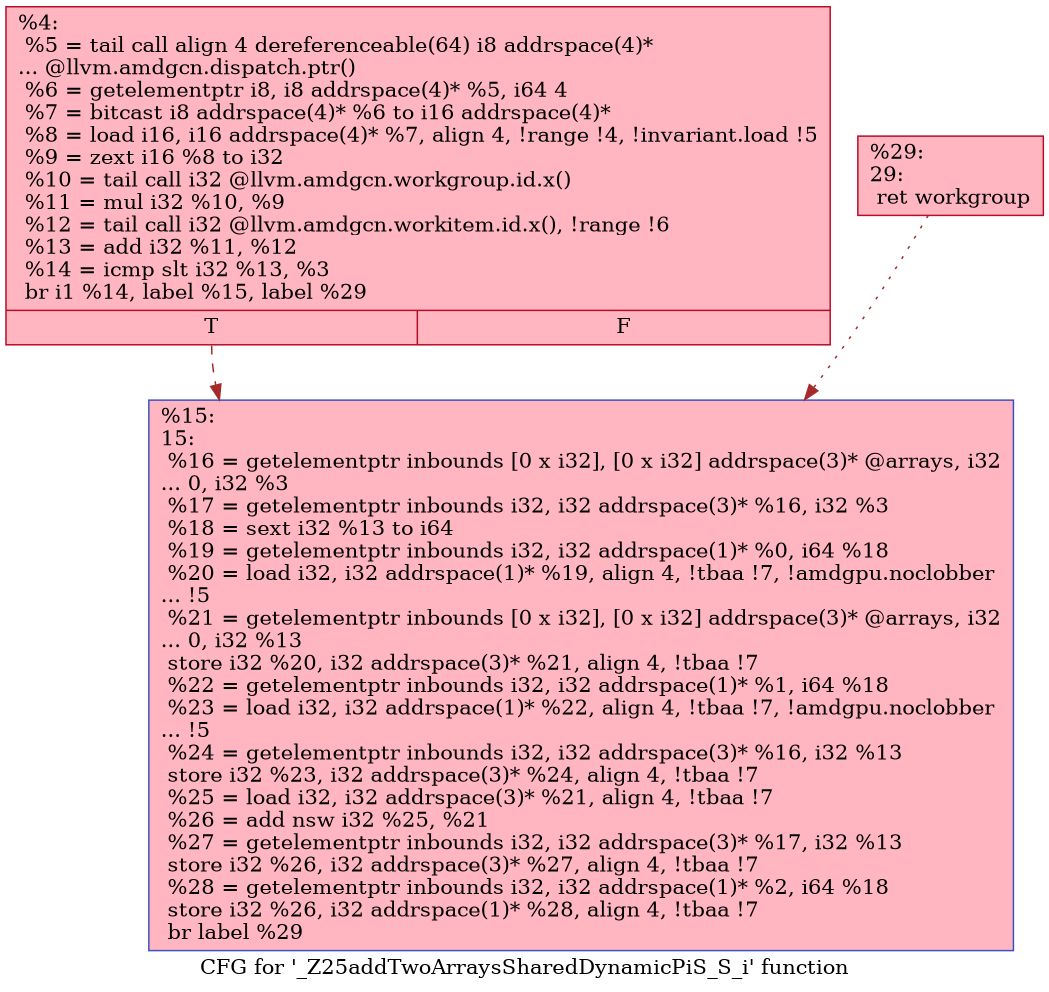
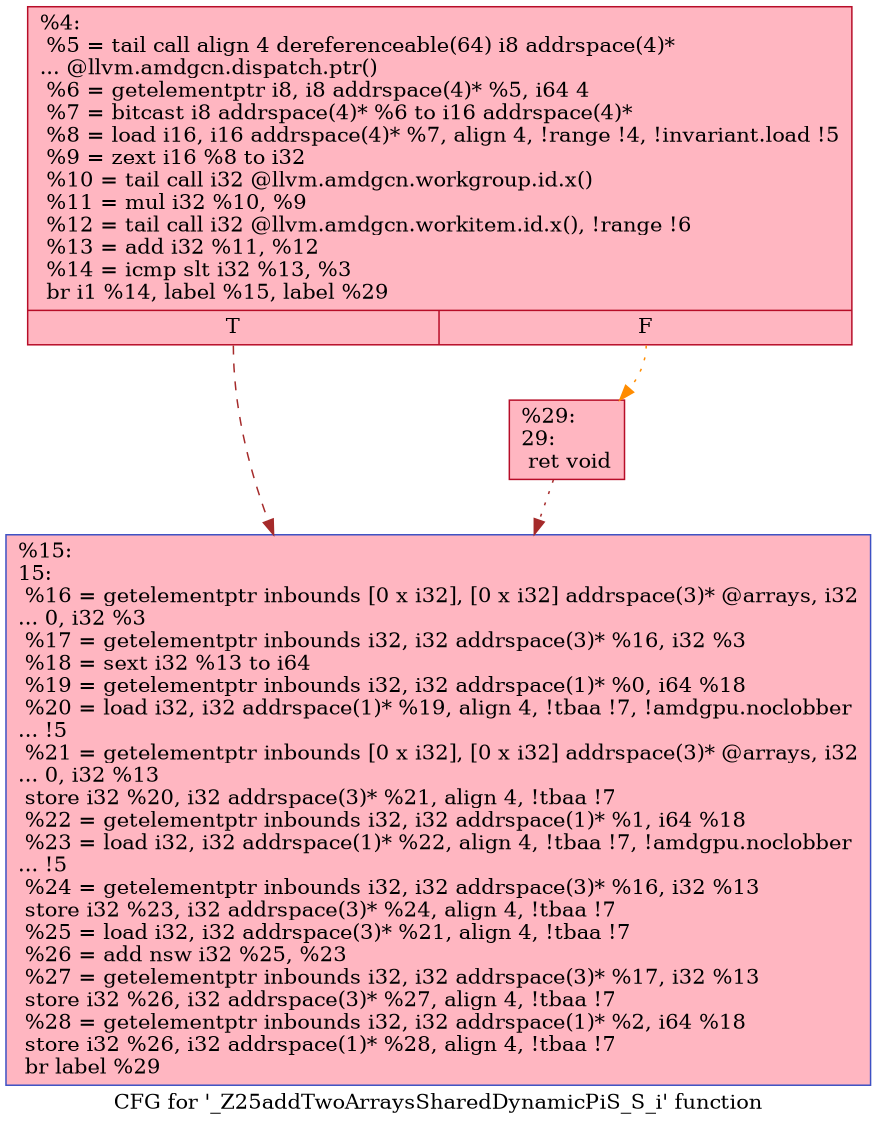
(951, 197) -> (567, 461)
none -> (642, 368)
(325, 820) -> (182, 955)
